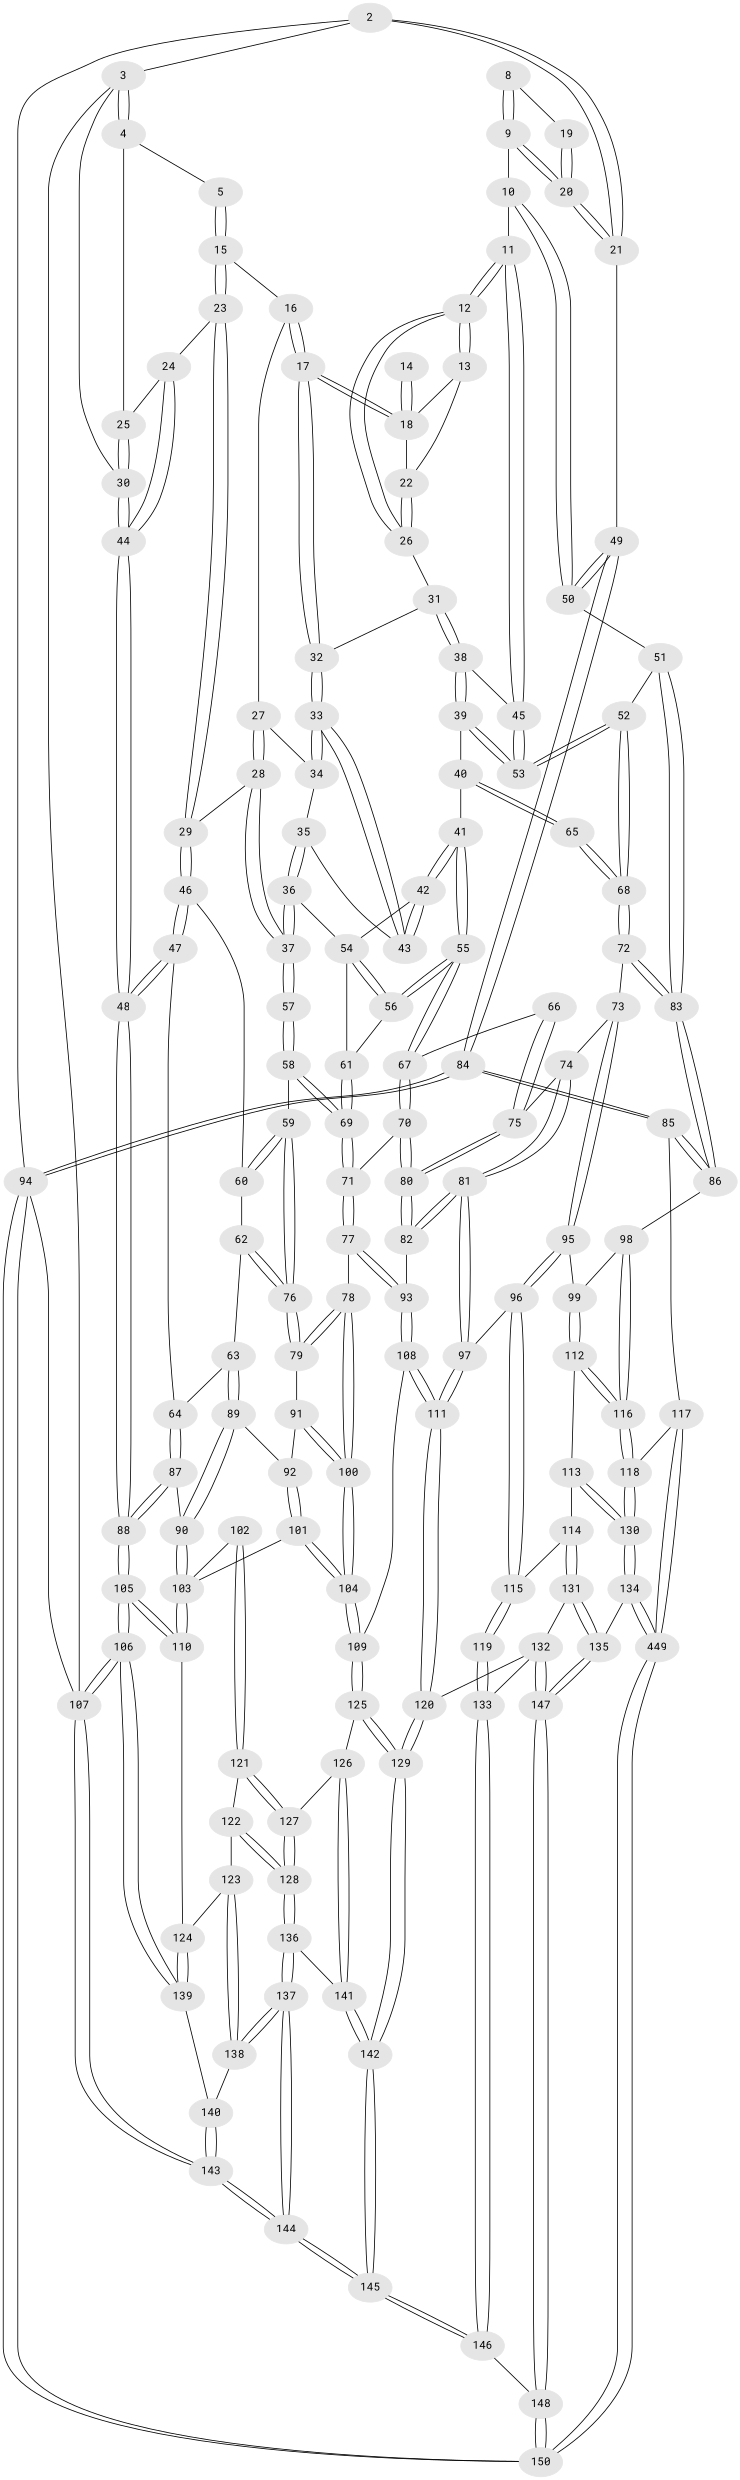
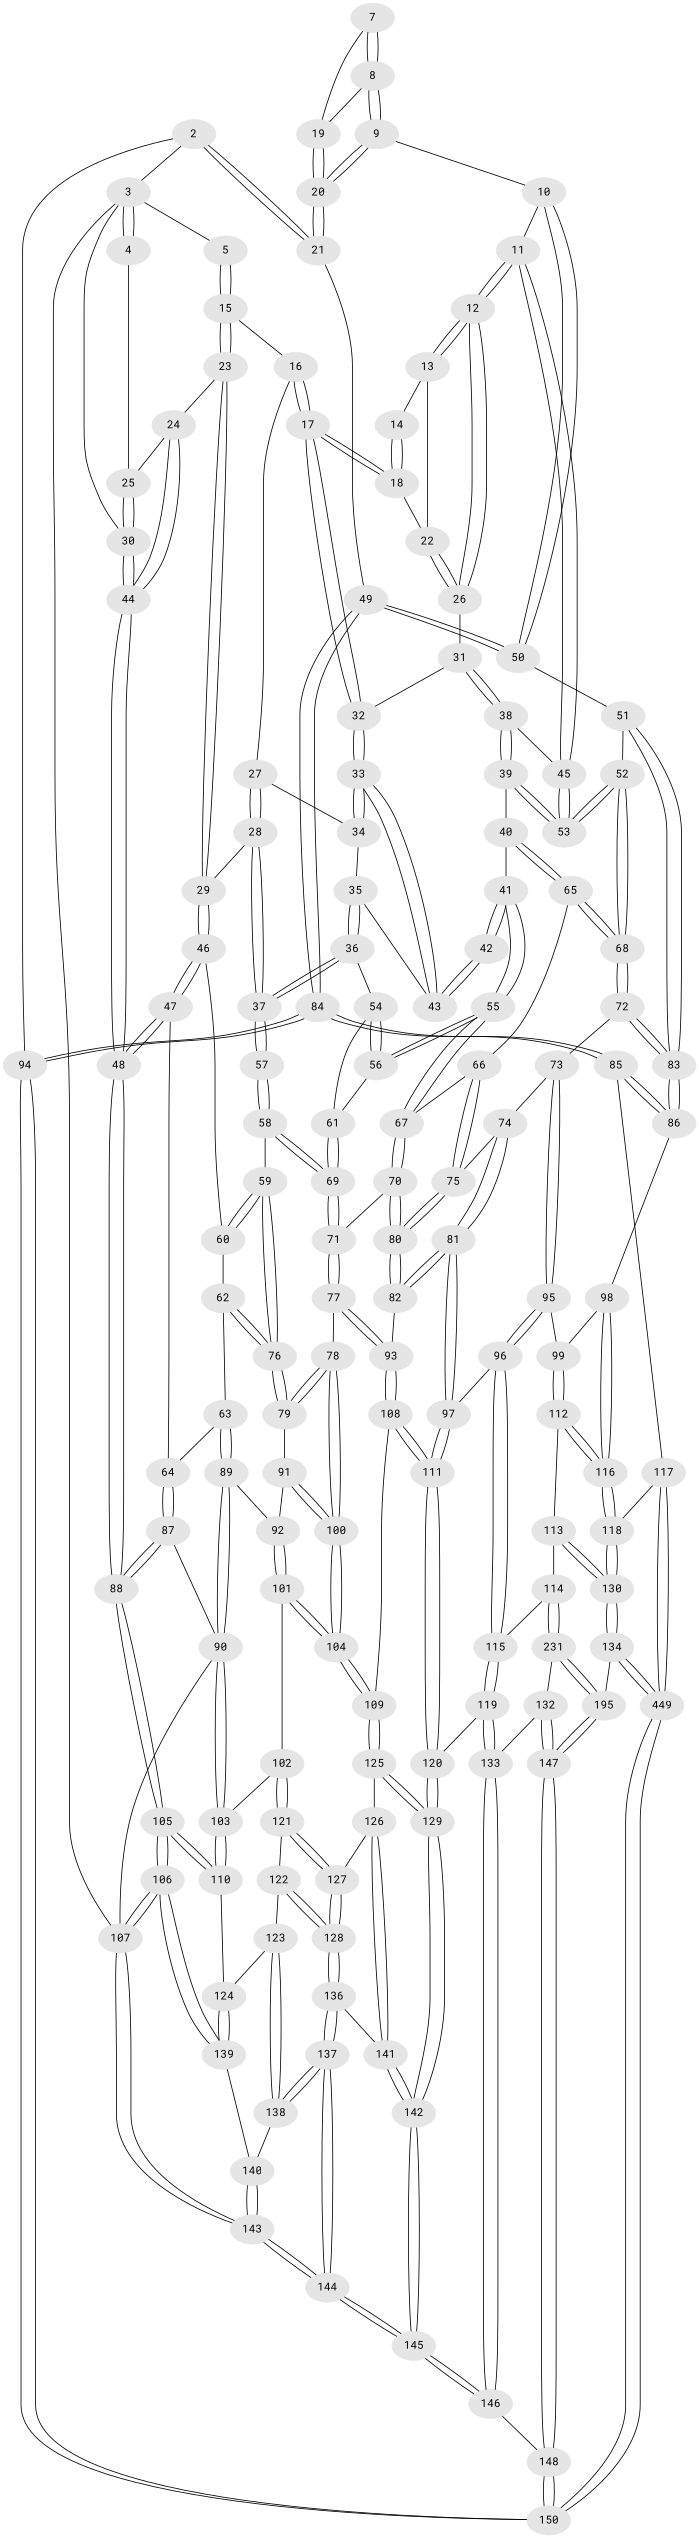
none -> (373, 18)
(172, 163) -> (177, 221)
(436, 396) -> (412, 396)
(385, 920) -> none
none -> (541, 986)
(48, 1445) -> (142, 1784)
(250, 1555) -> (282, 1676)
(571, 1589) -> (554, 1647)
(599, 1647) -> (604, 1706)
(483, 1676) -> (460, 1735)
